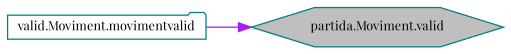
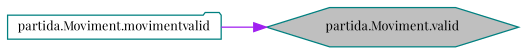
(107, 27) -> (114, 27)
